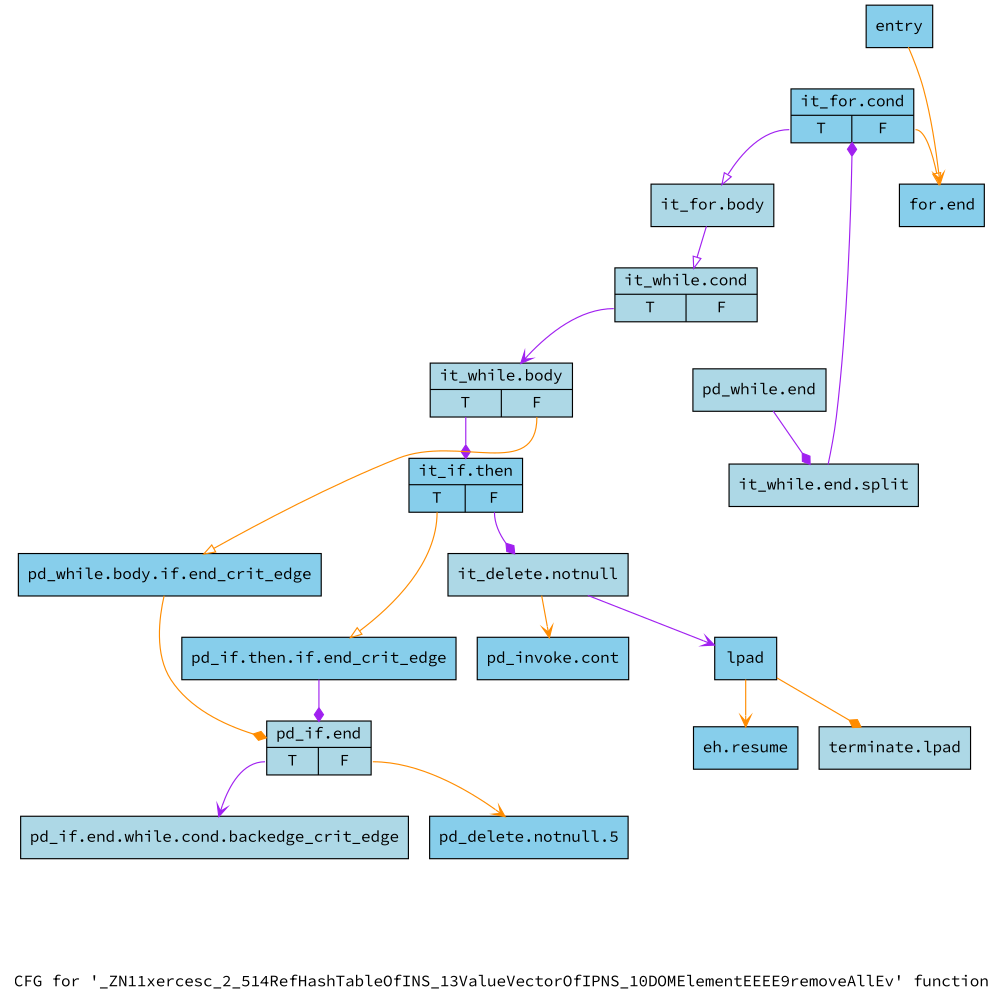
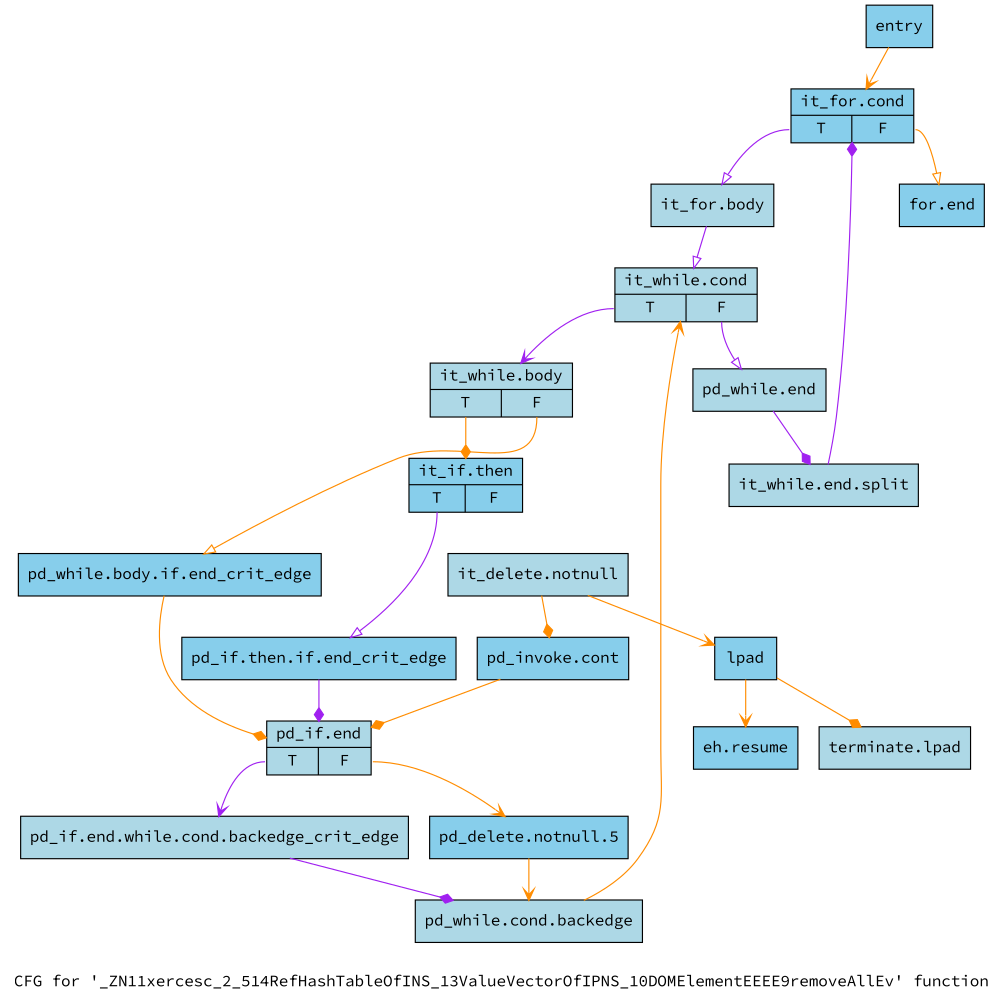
(928, 109) -> (880, 63)
none -> (725, 342)
(466, 431) -> (466, 431)
(498, 529) -> none
(412, 580) -> (412, 580)
(544, 611) -> (544, 611)
(646, 618) -> (646, 618)
none -> (442, 701)
none -> (529, 921)
